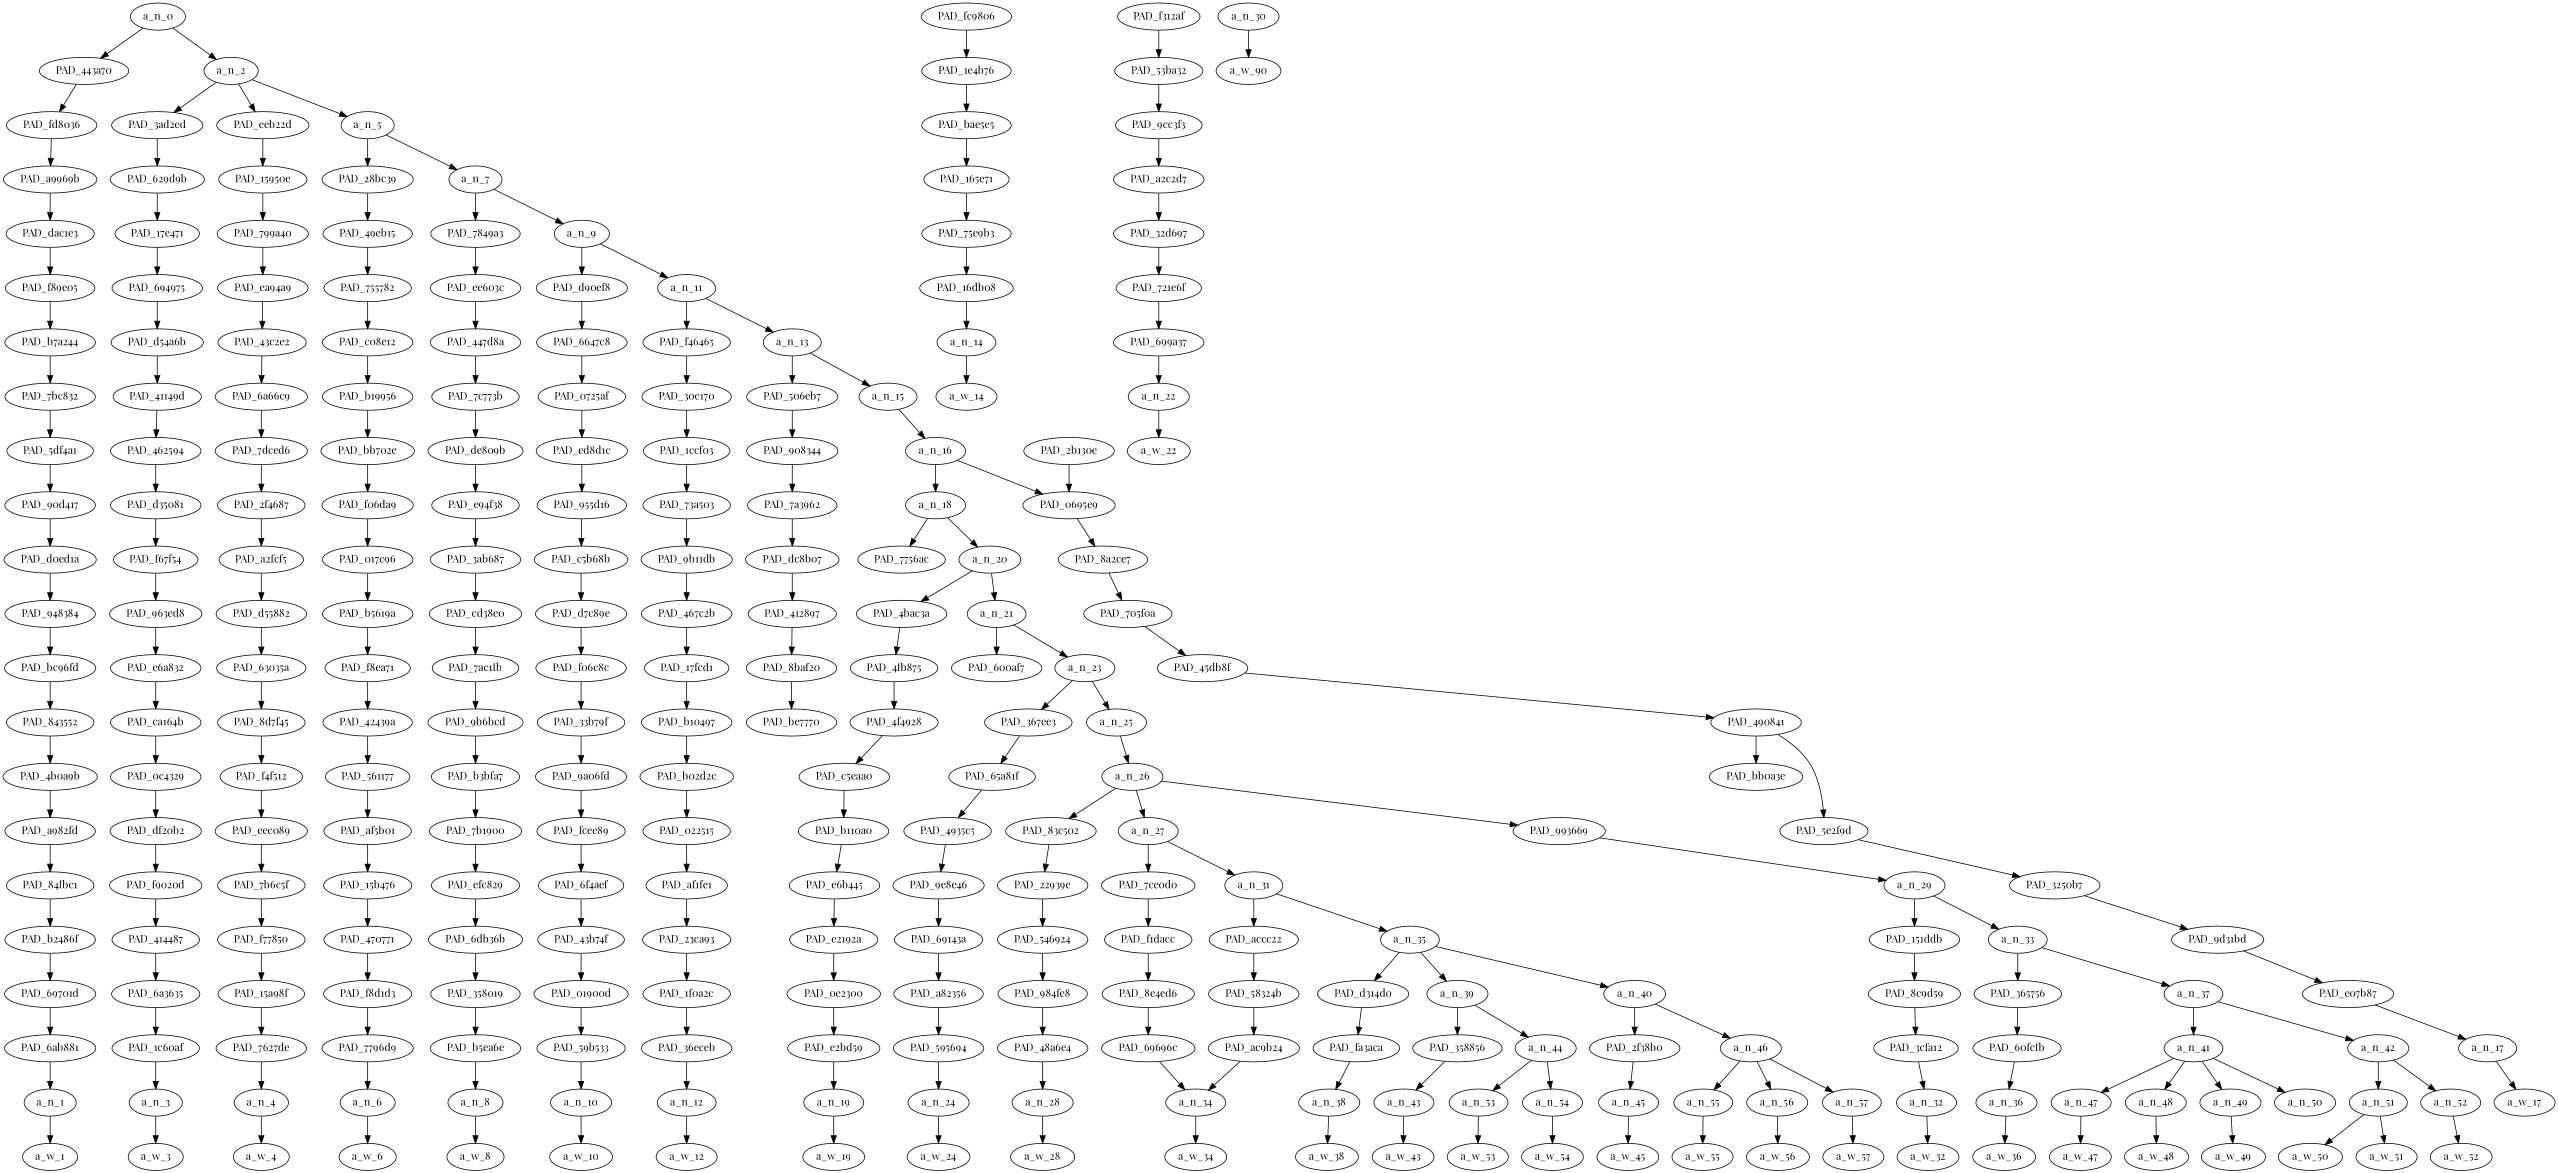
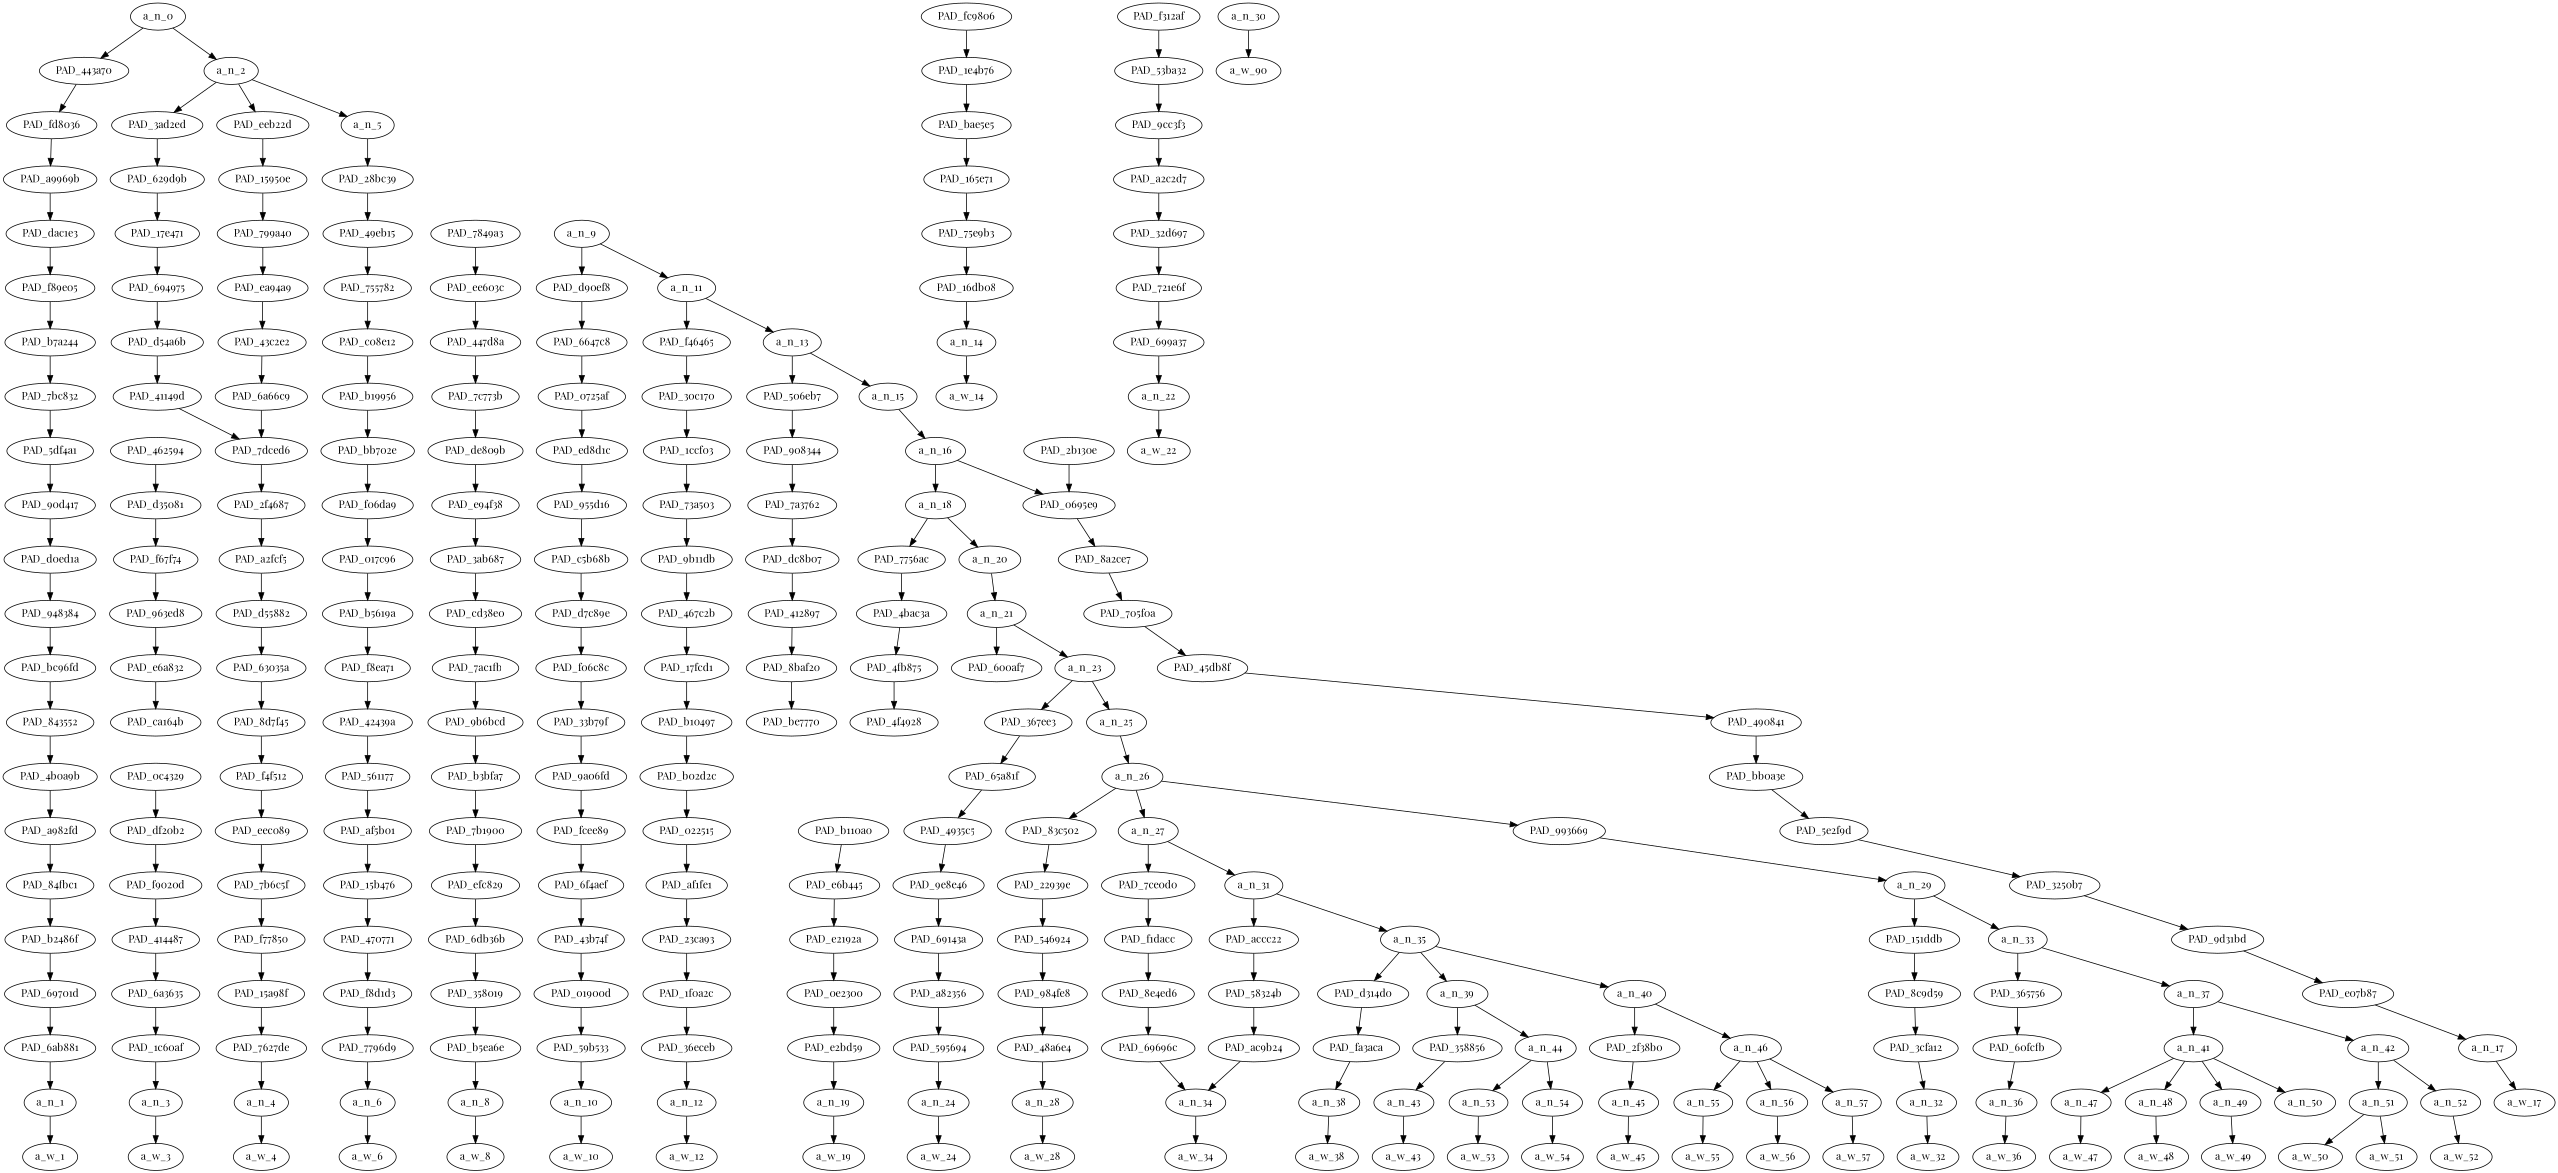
(476, 179) -> none
(157, 420) -> (206, 422)
(792, 505) -> (792, 505)
(156, 560) -> (156, 560)
(950, 584) -> (902, 583)
(156, 746) -> none
(1811, 766) -> (1787, 802)
(844, 777) -> none
